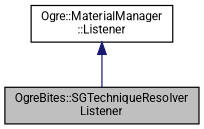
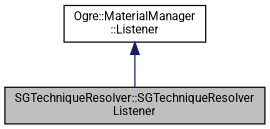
(102, 106) -> (135, 106)
